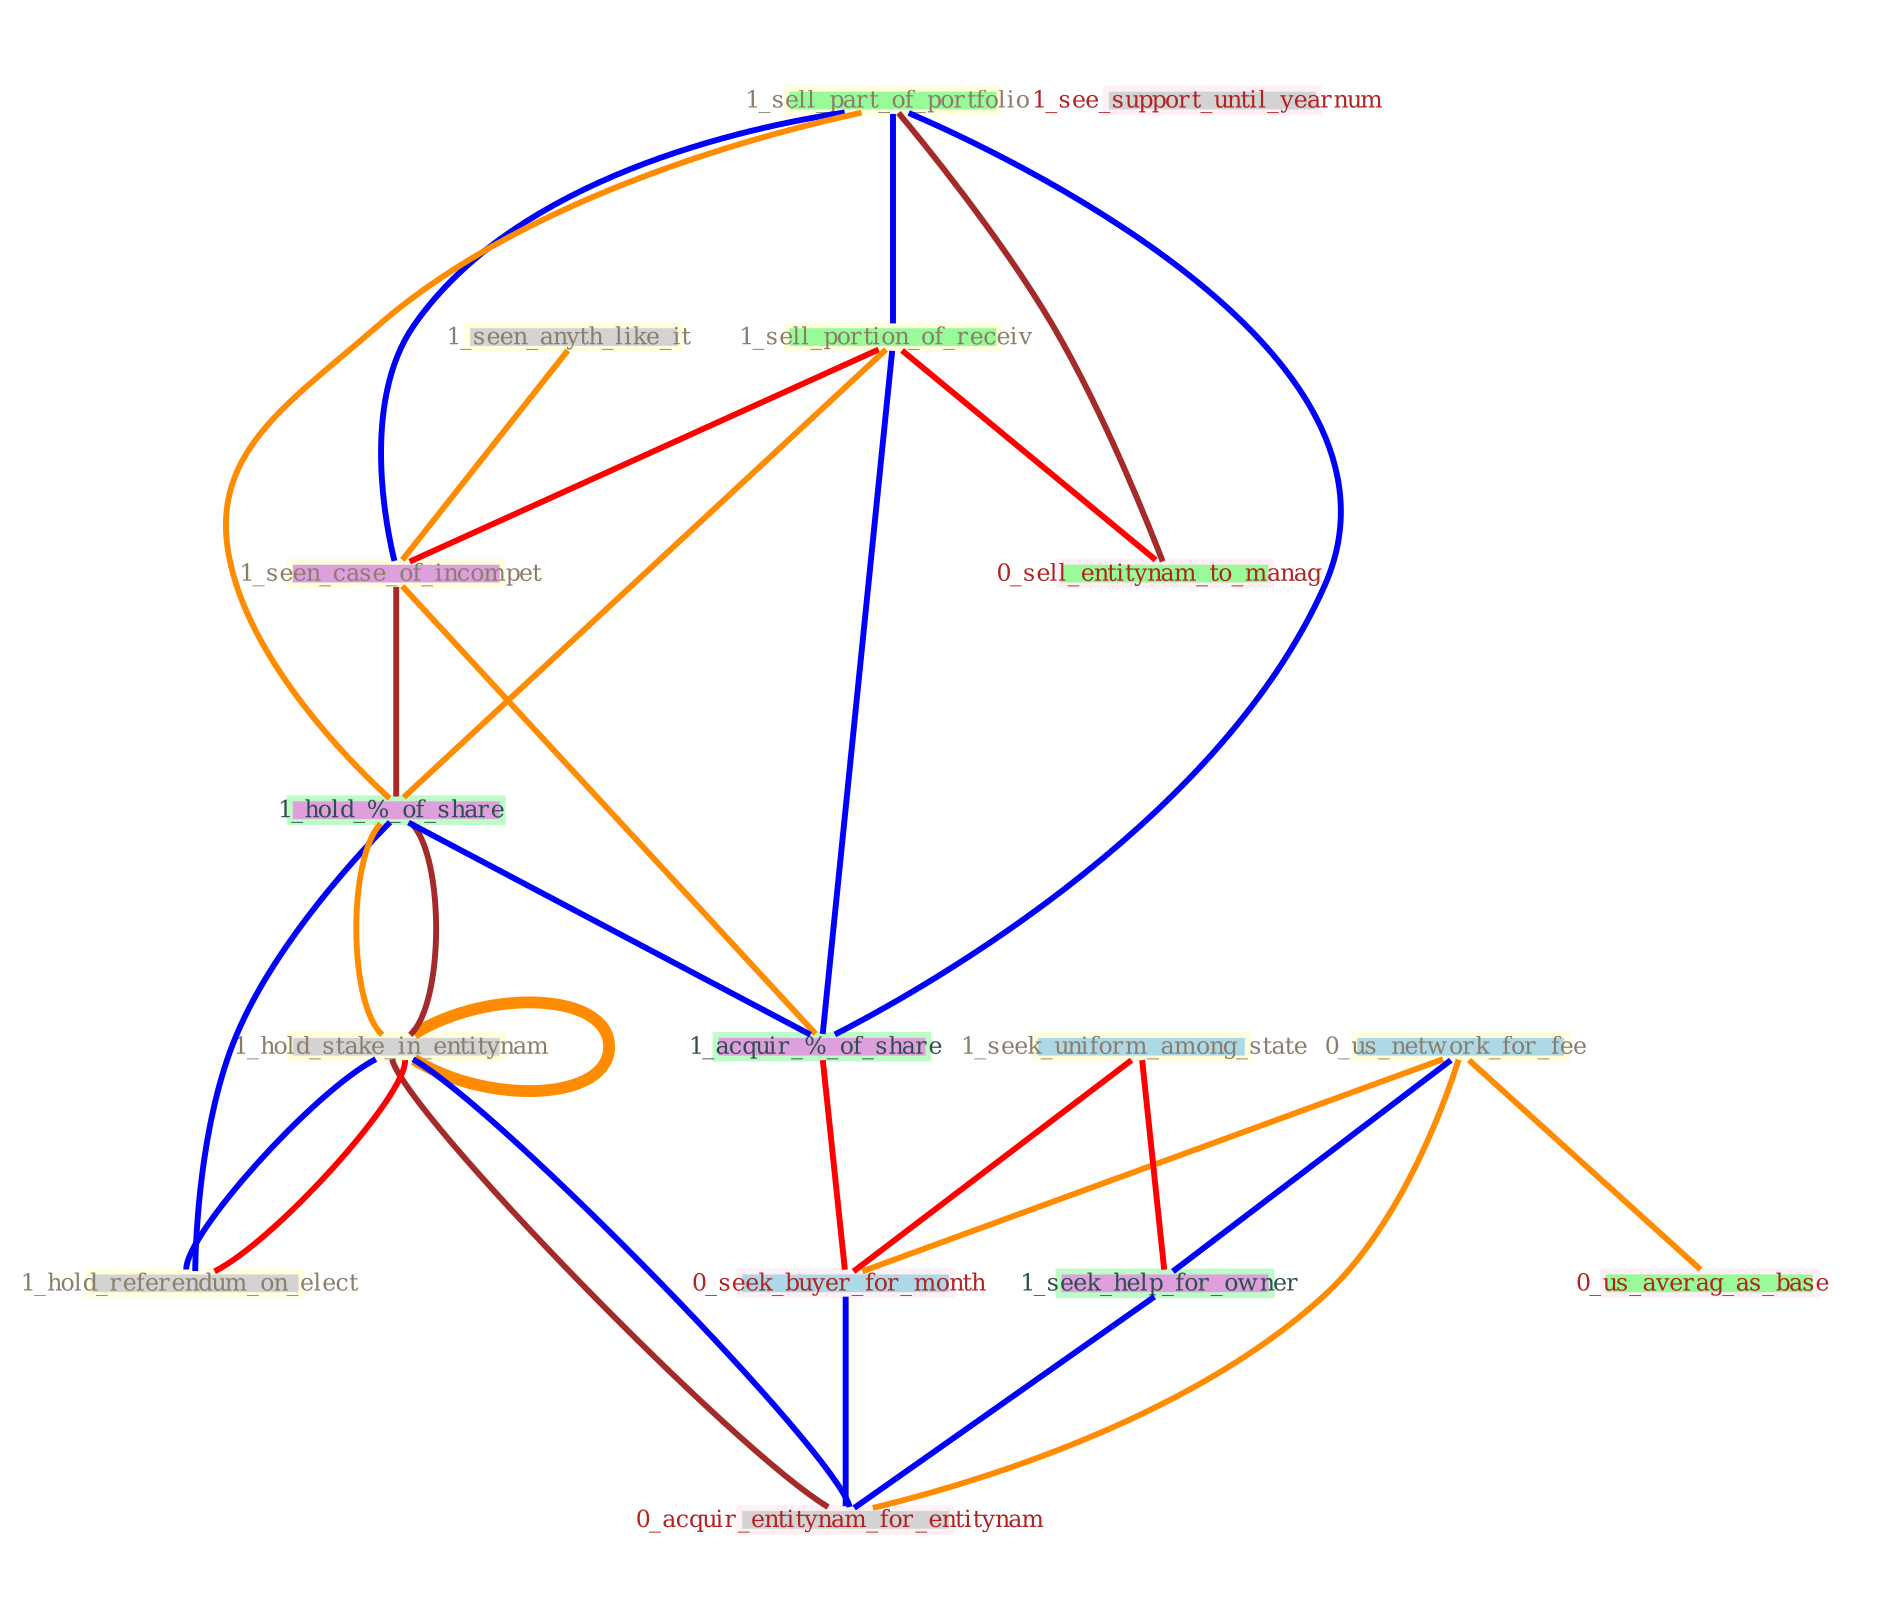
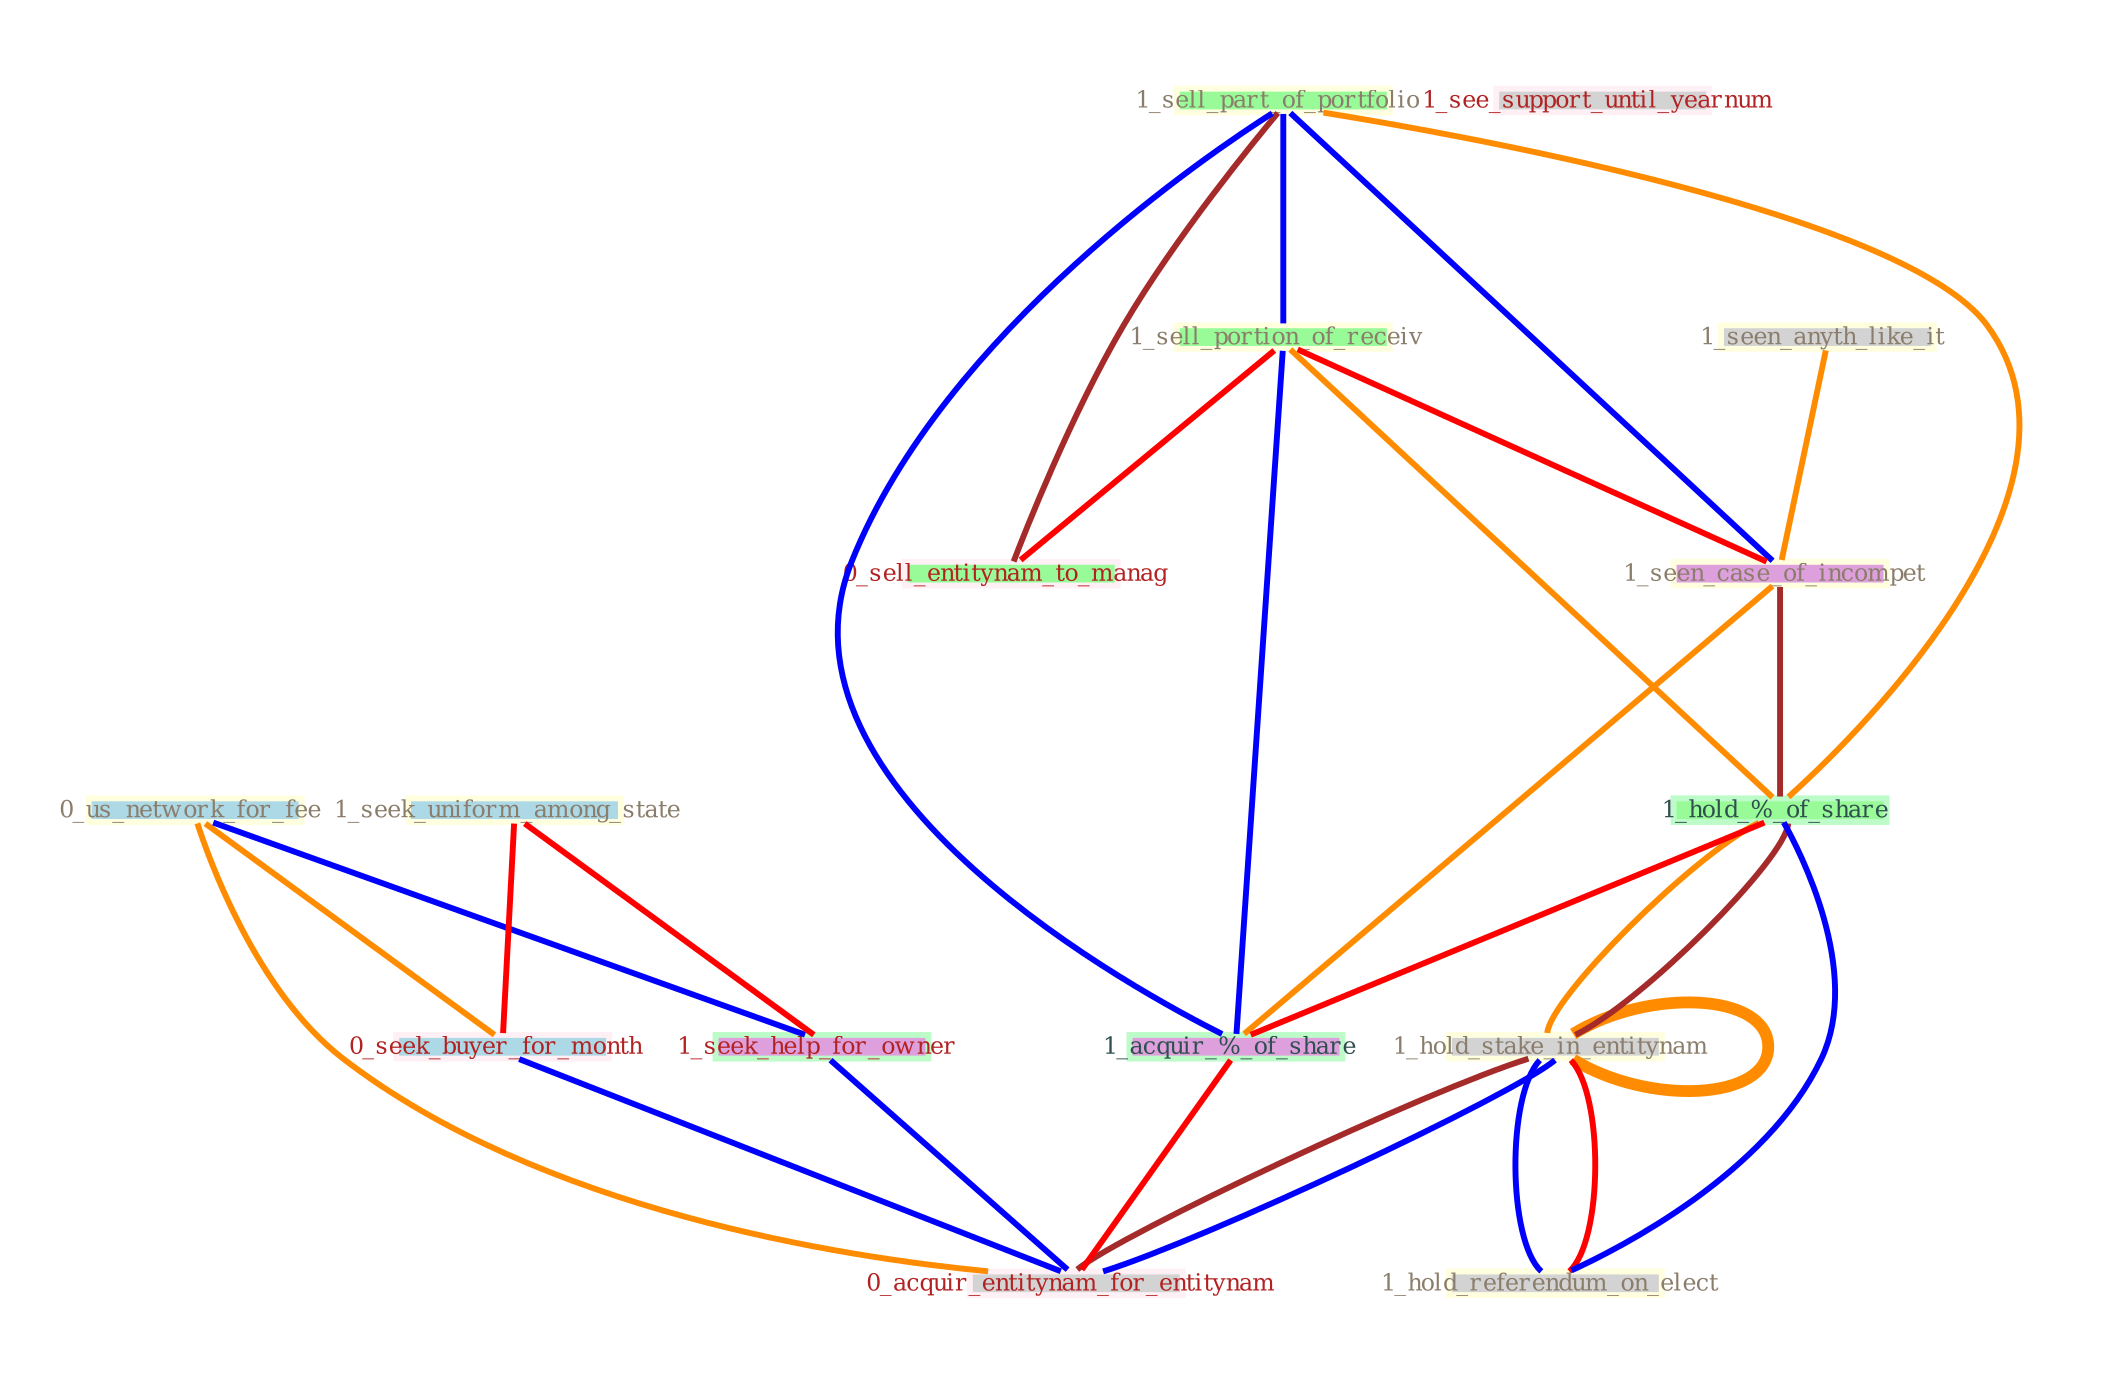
(396, 810) -> (1780, 810)
(610, 929) -> (1508, 929)
(834, 1165) -> (1156, 1165)
(1165, 1283) -> (822, 1047)
(1709, 1283) -> none
